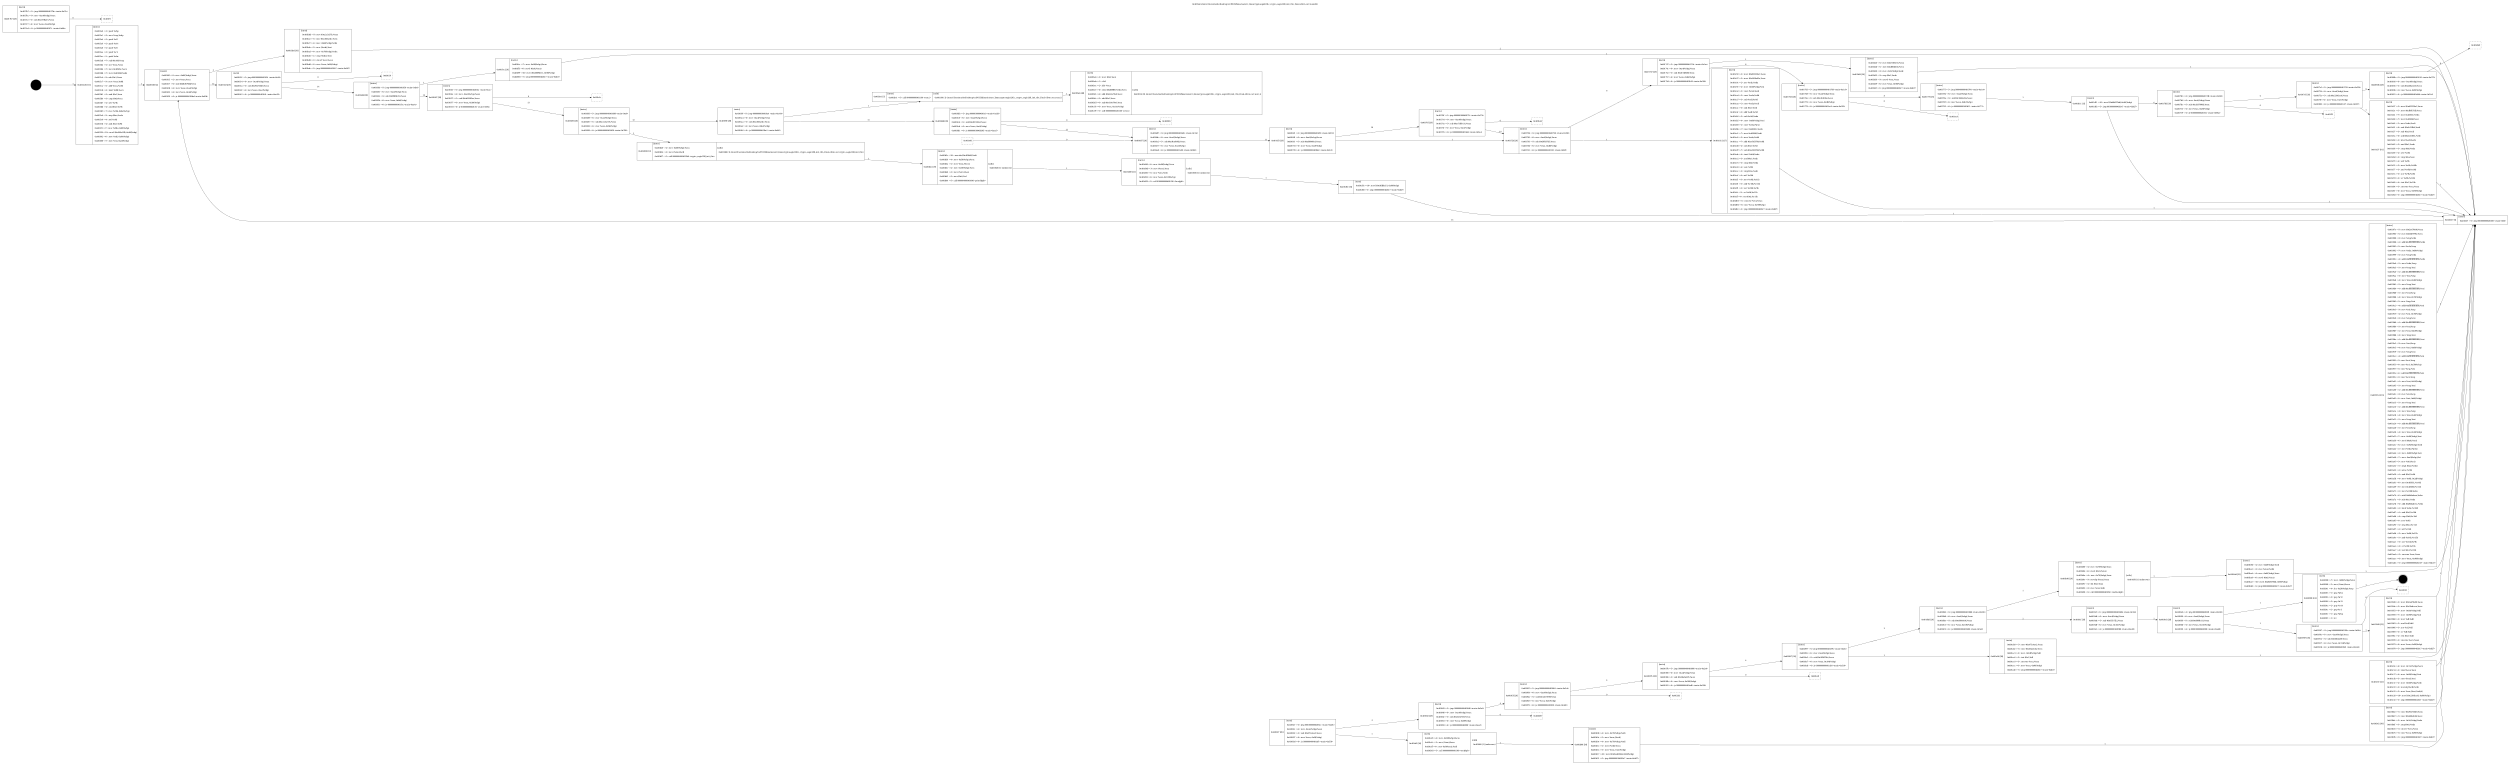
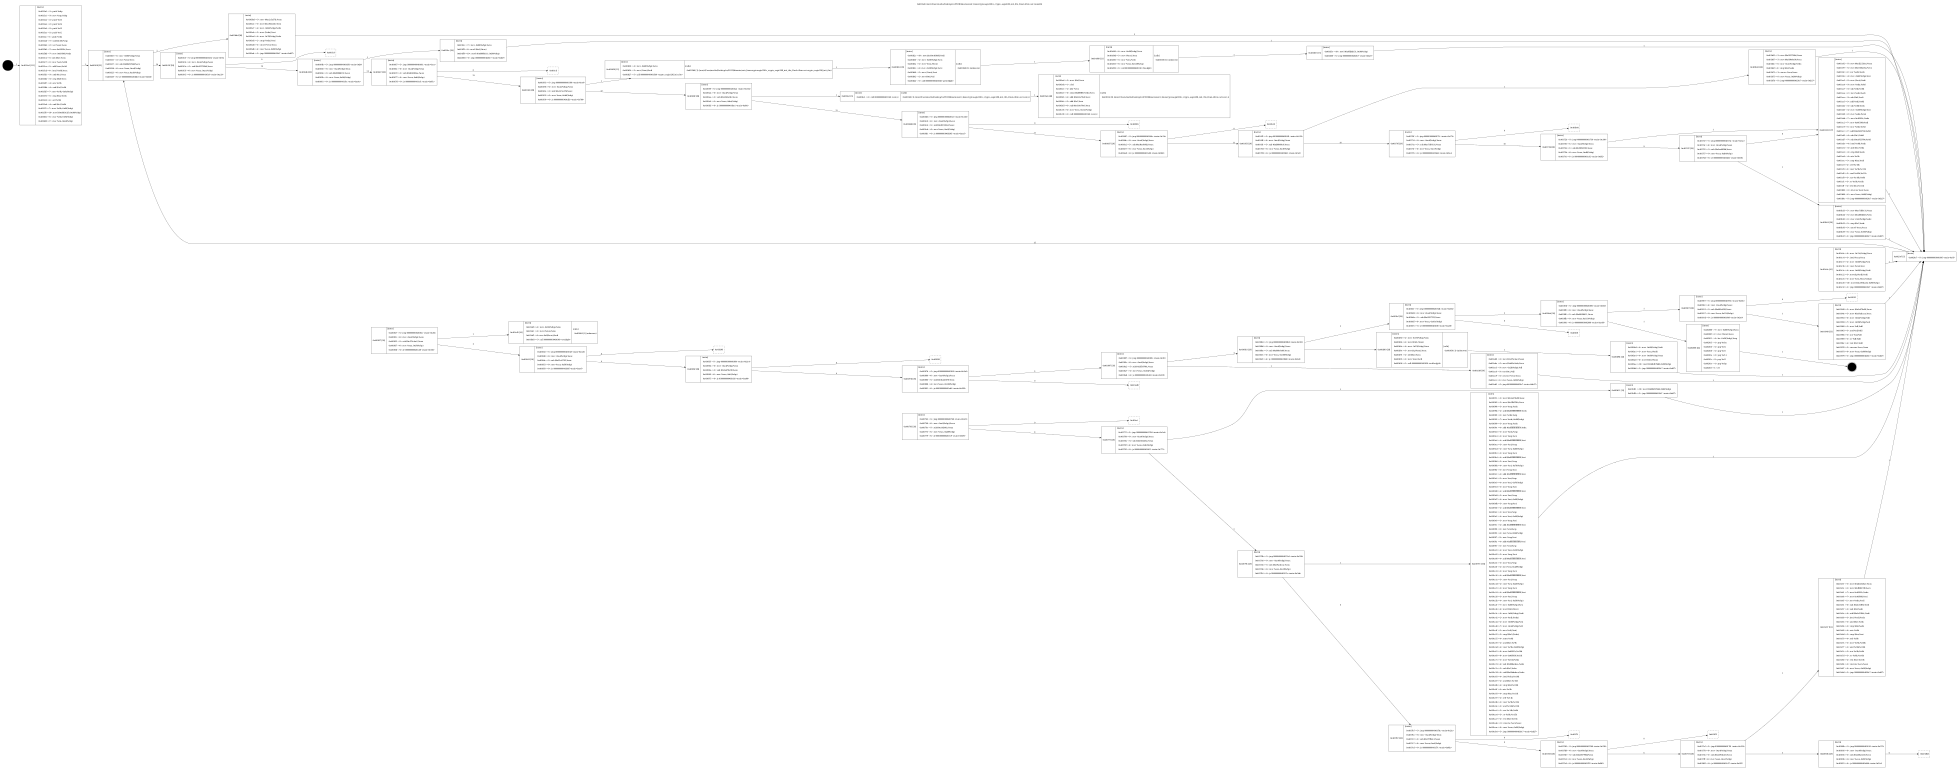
(1758, 66) -> (1782, 139)
(2147, 104) -> (1497, 746)
(1052, 141) -> (1216, 132)
(1419, 141) -> (1522, 88)
none -> (1574, 333)
none -> (1271, 564)
(1607, 745) -> none
